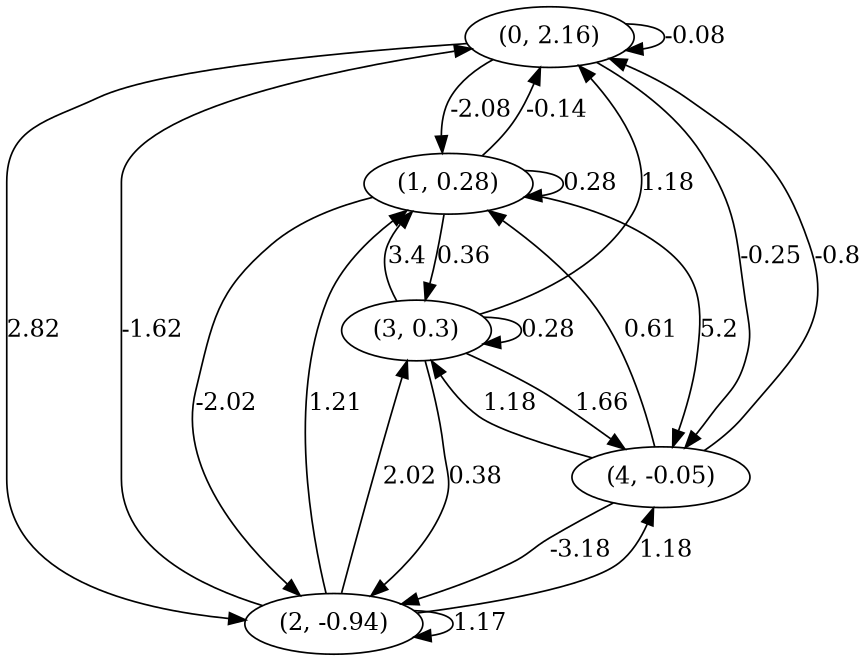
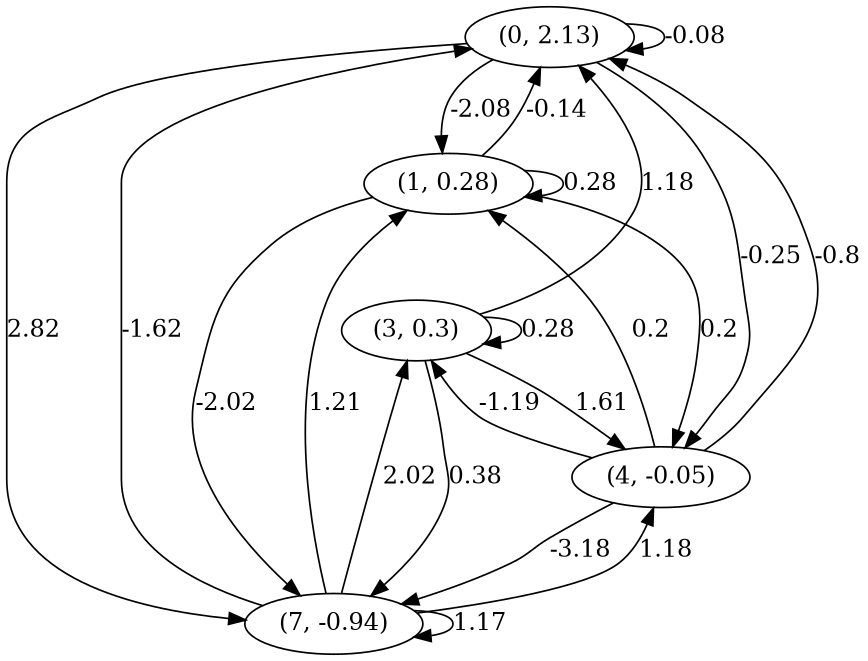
(550, 37) -> (550, 37)
(438, 249) -> none
(385, 262) -> none
(651, 330) -> (651, 330)
(719, 330) -> (719, 330)
(510, 404) -> (510, 404)
(602, 404) -> (602, 404)
(334, 624) -> (334, 624)
